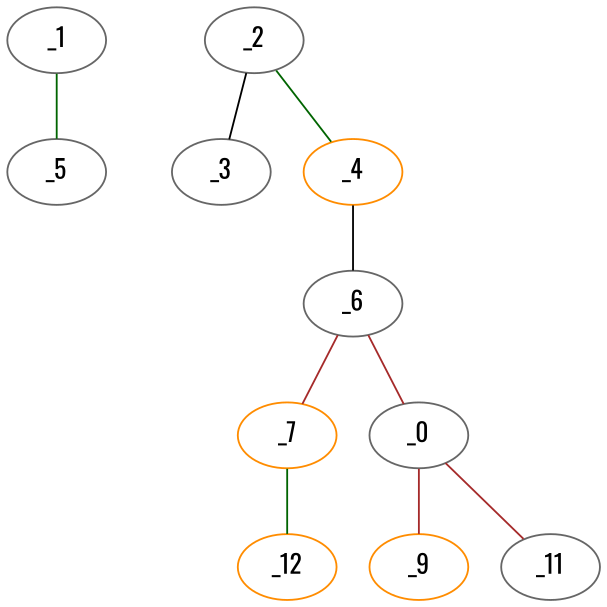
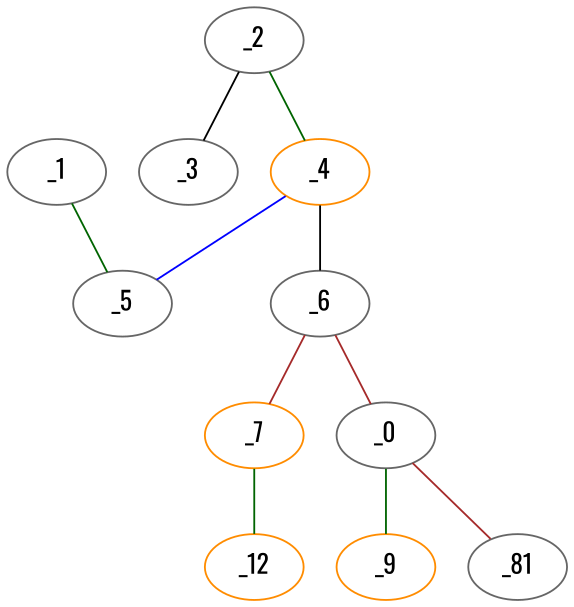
none -> (221, 238)
(419, 501) -> (386, 501)
(551, 567) -> (518, 567)
